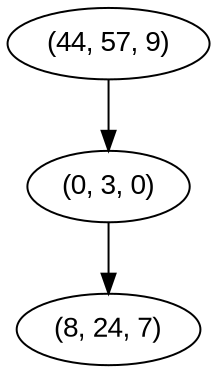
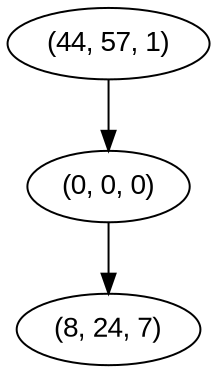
(109, 44) -> (109, 44)
(109, 187) -> (109, 187)
